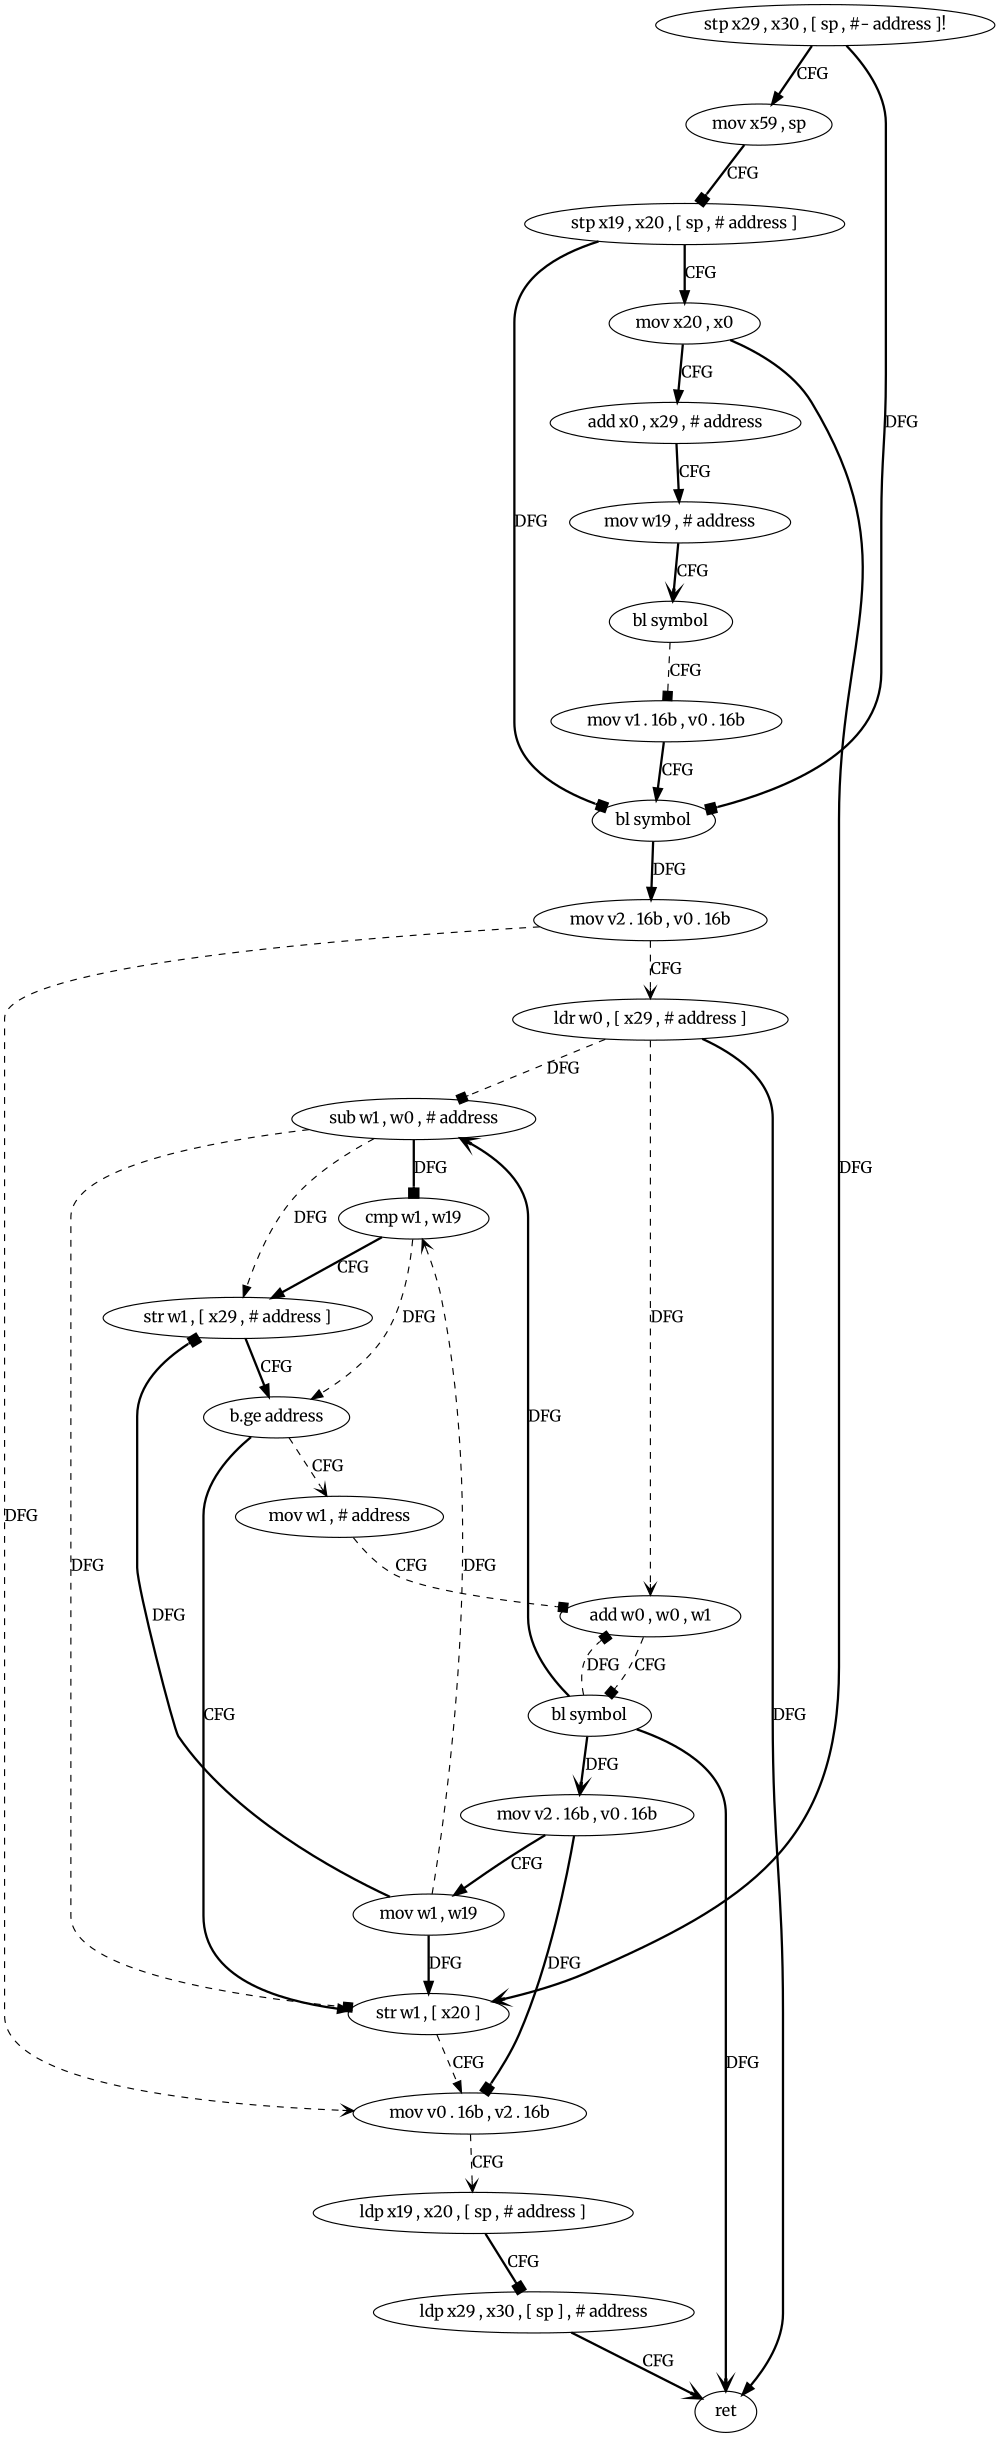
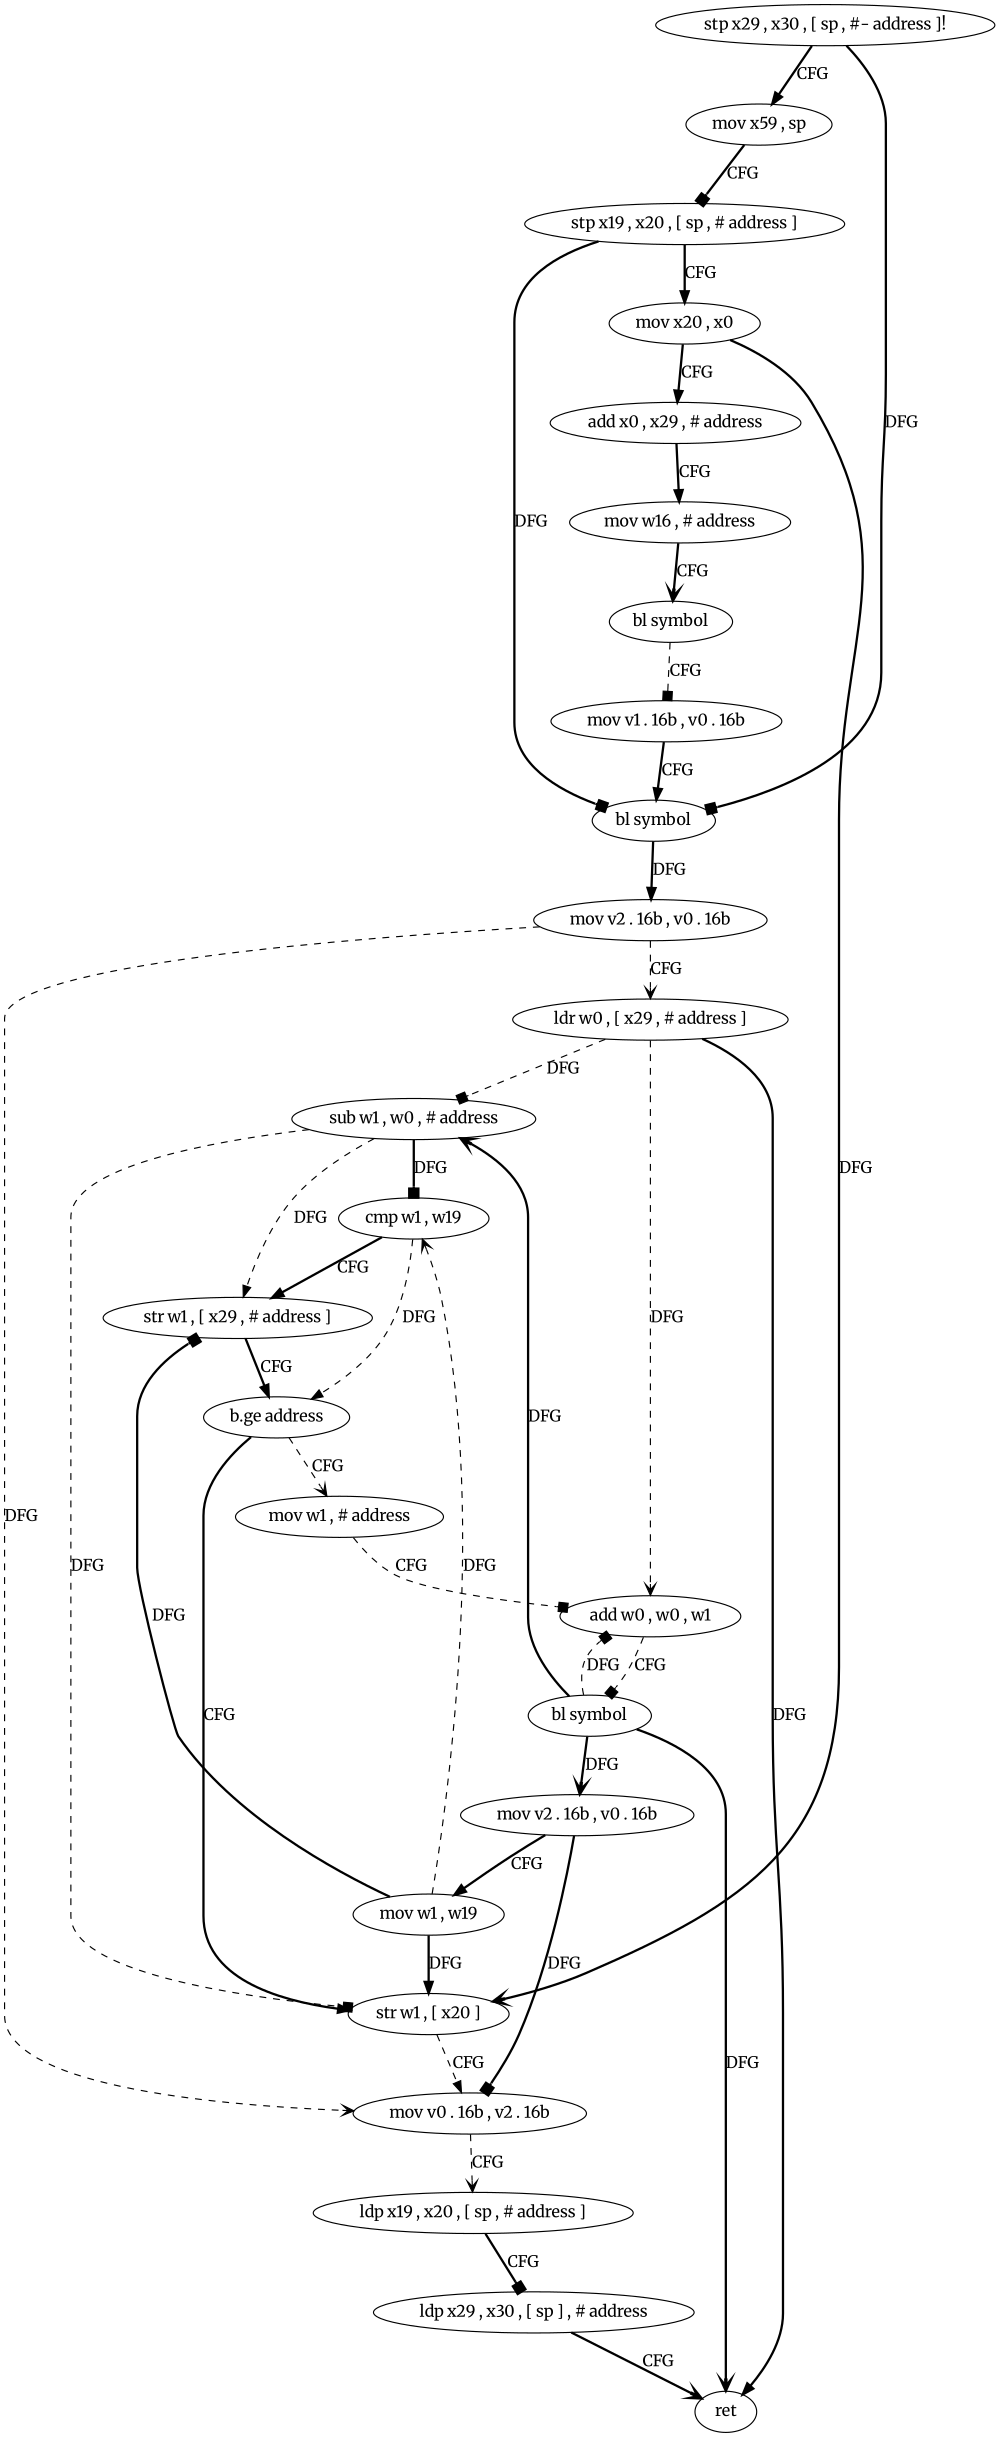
(680, 522) -> (680, 522)
